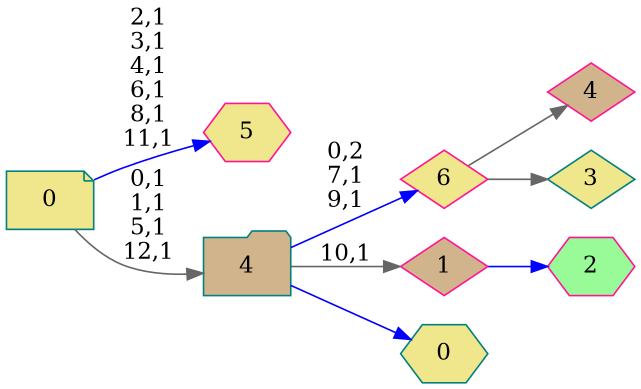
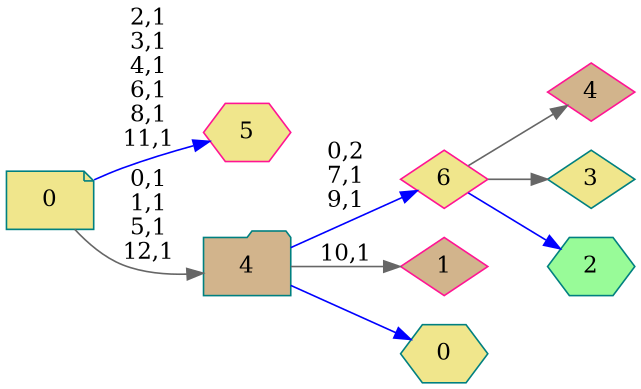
(510, 267) -> (507, 217)
(591, 267) -> (591, 267)
